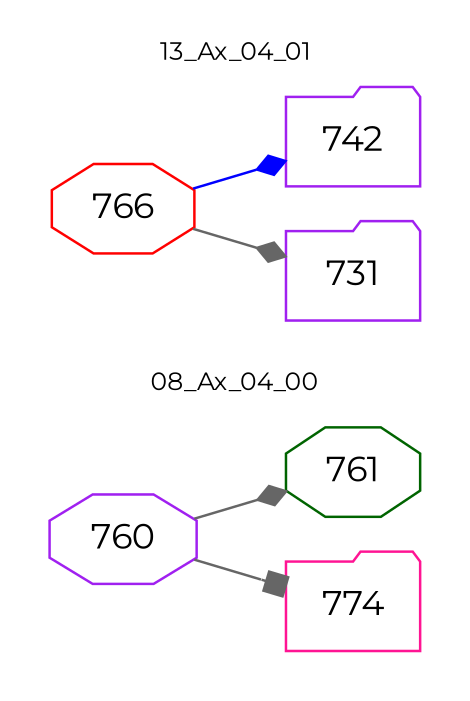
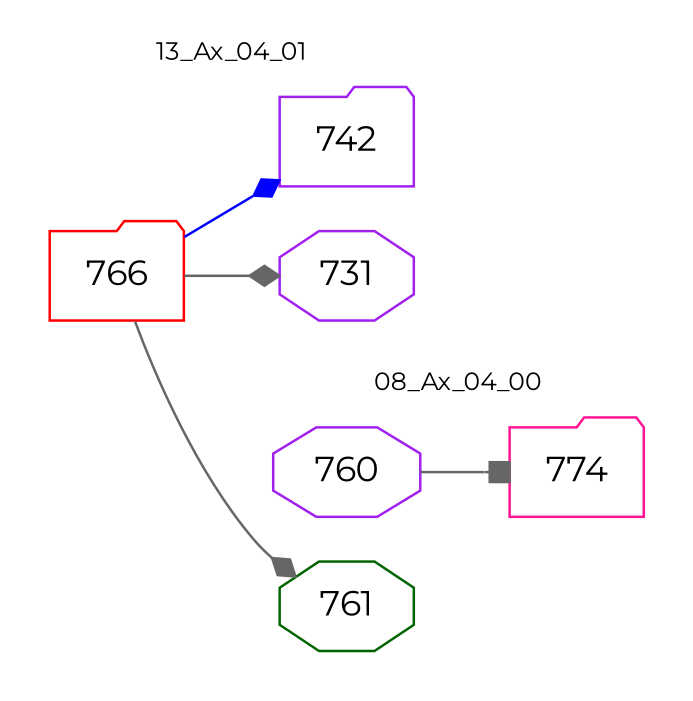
(123, 209) -> (117, 276)
(353, 276) -> (347, 276)
(226, 509) -> (192, 447)
